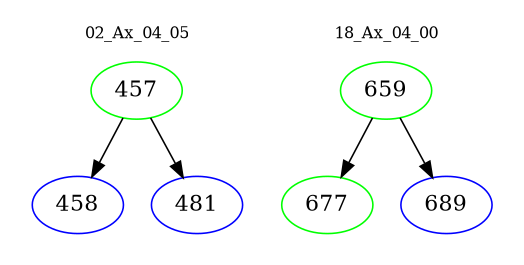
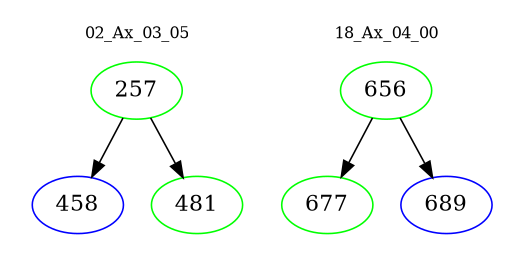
(137, 34) -> (137, 34)
(137, 91) -> (137, 91)
(386, 91) -> (386, 91)
(197, 205) -> (197, 205)
